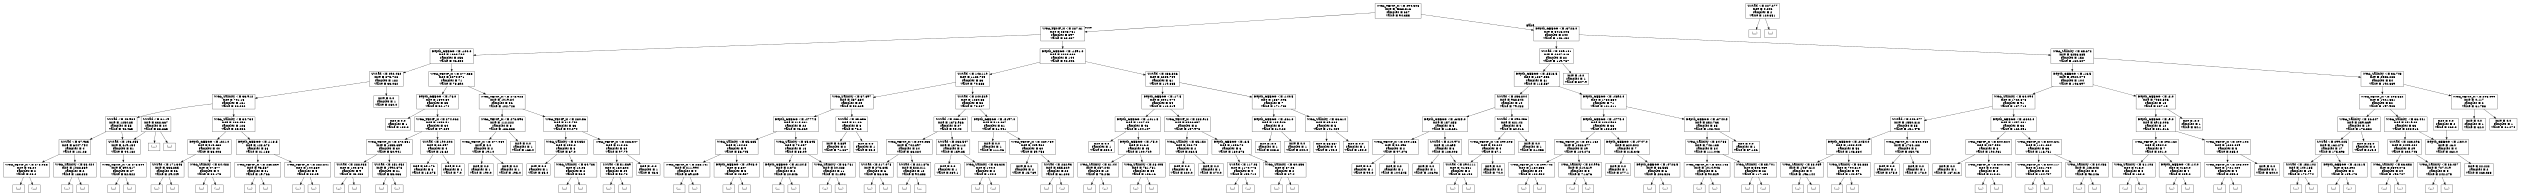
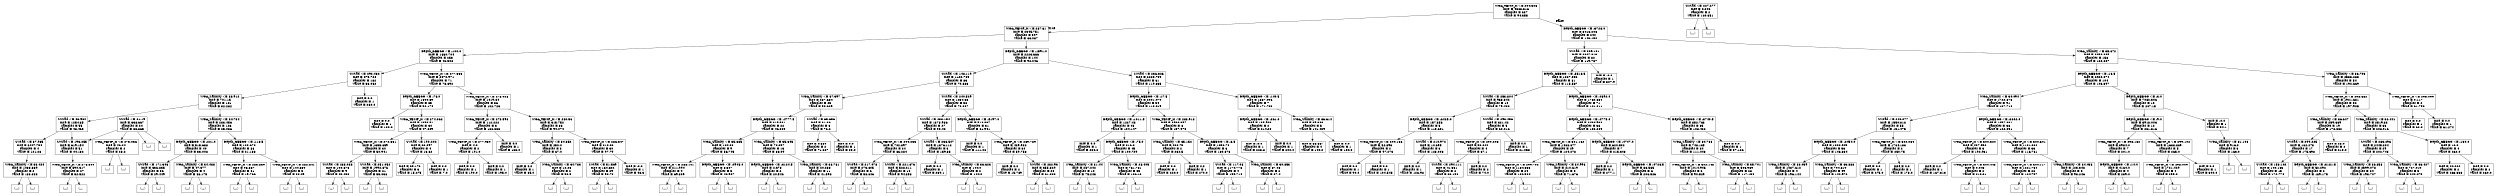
(2446, 134) -> (2465, 158)
(2146, 157) -> (2222, 134)
(52, 158) -> (125, 135)
